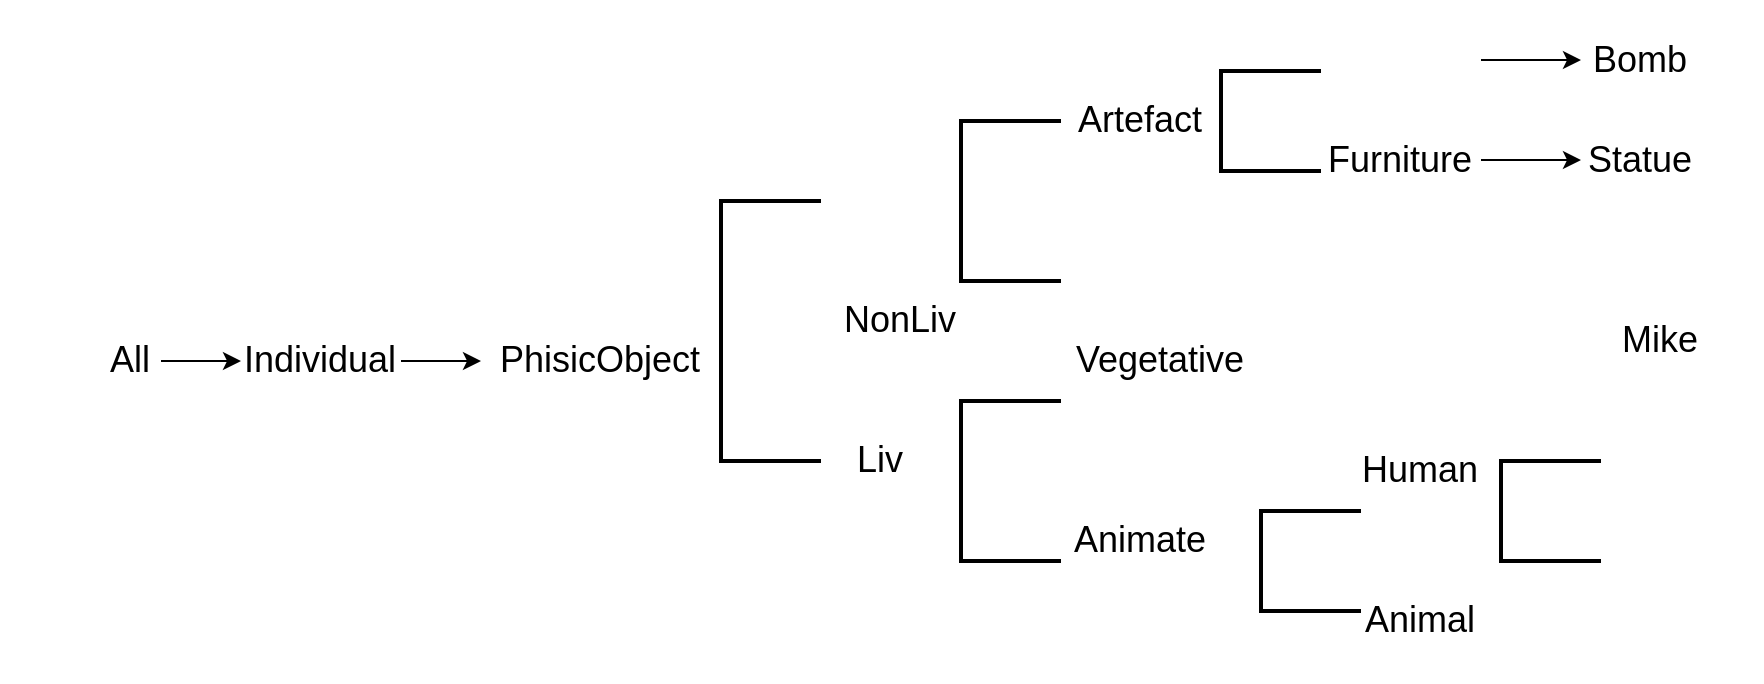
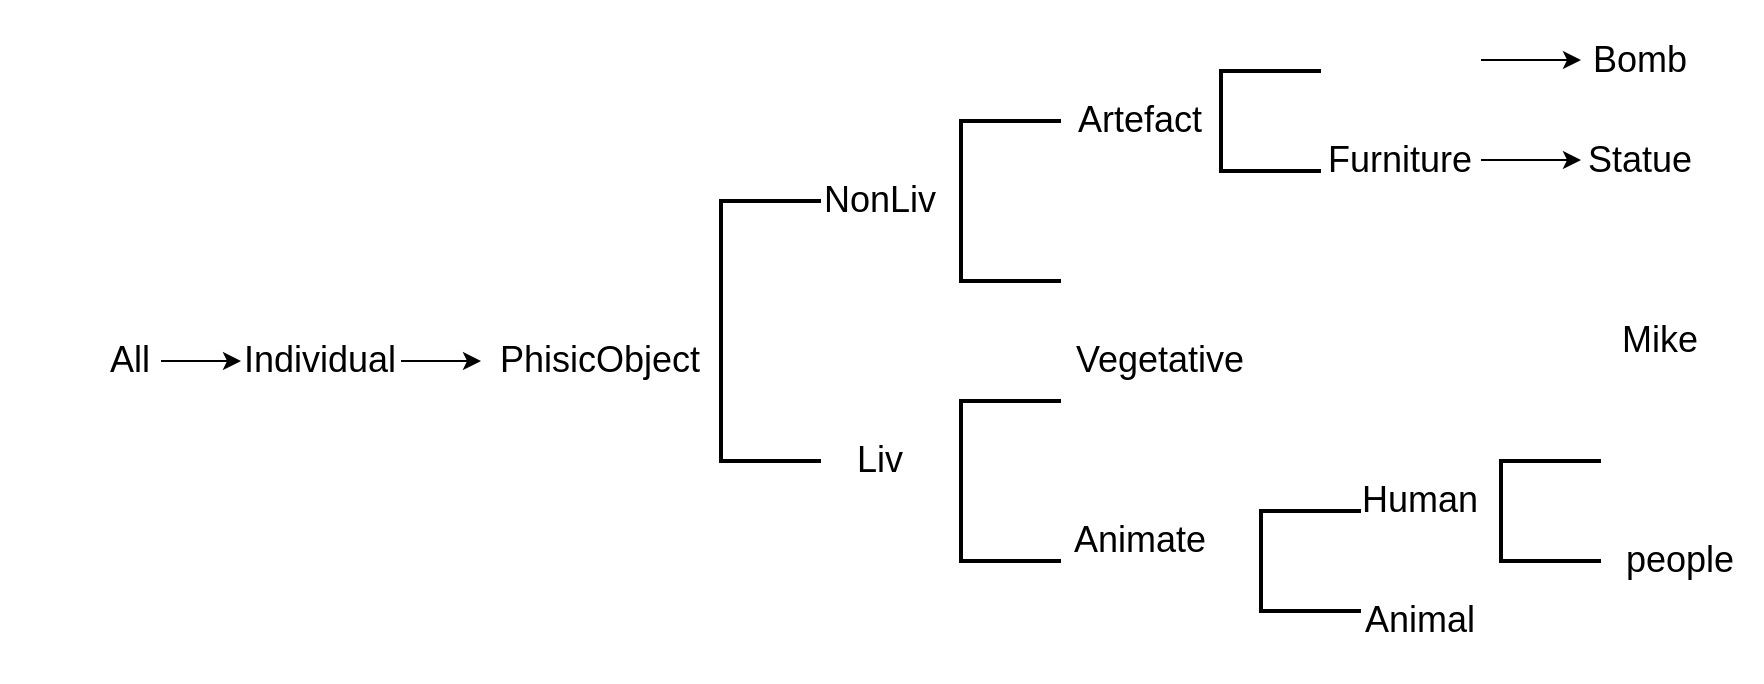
(901, 321) -> (881, 201)
(1421, 471) -> (1421, 501)
none -> (1681, 561)
